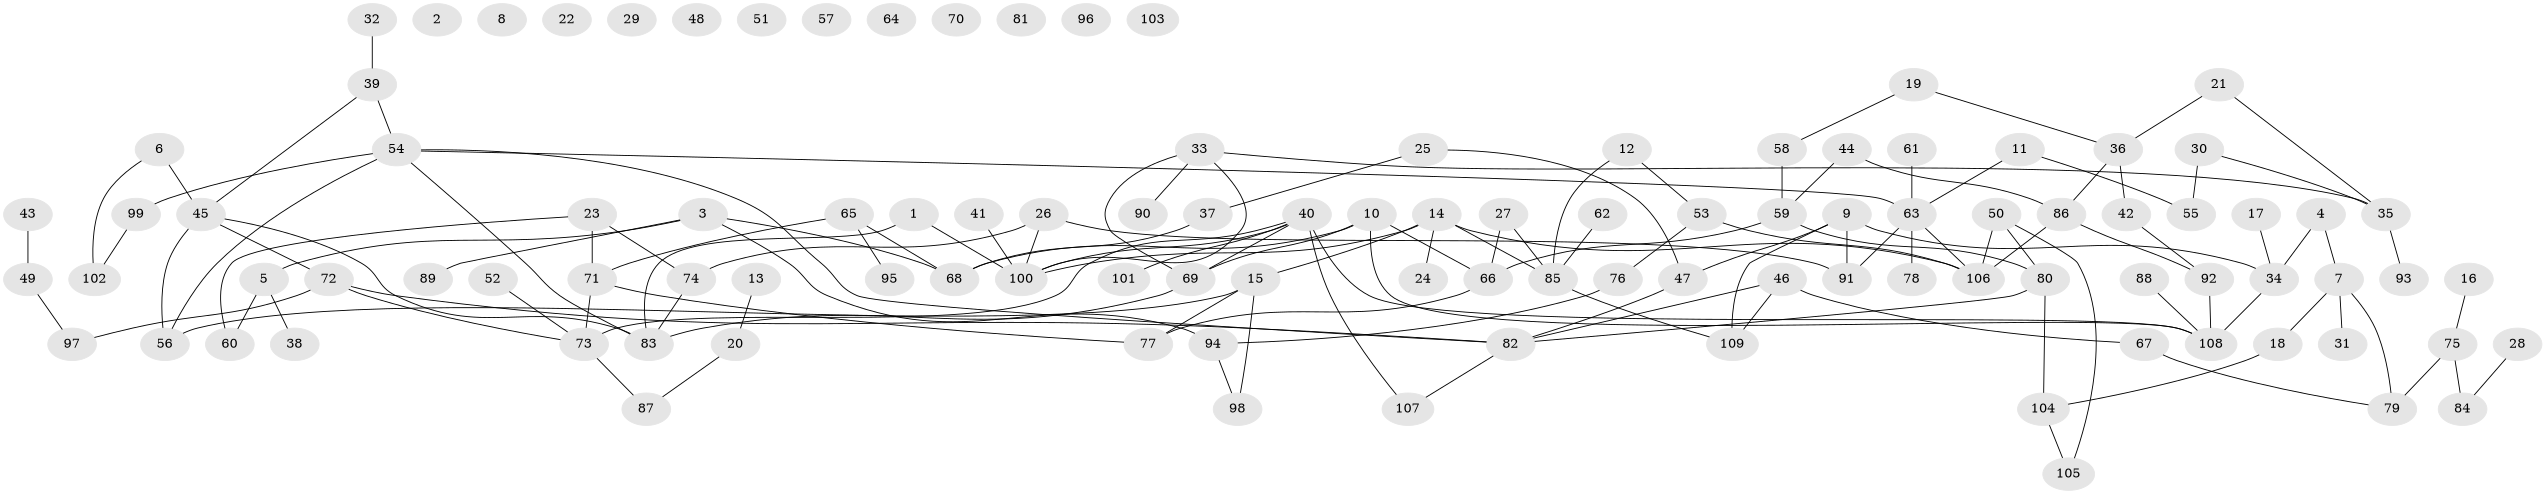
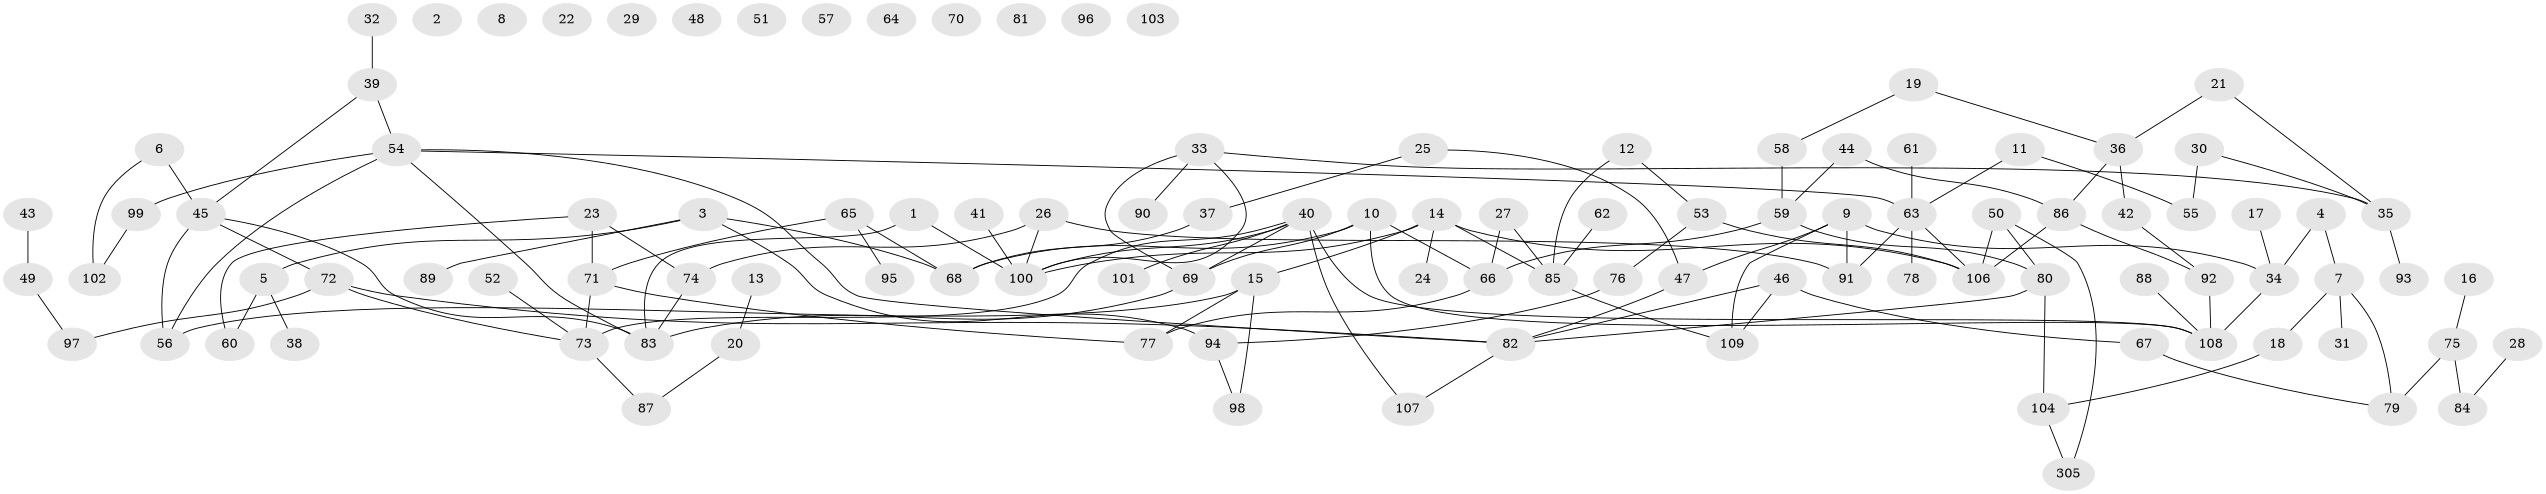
(2069, 474) -> (2069, 474)
